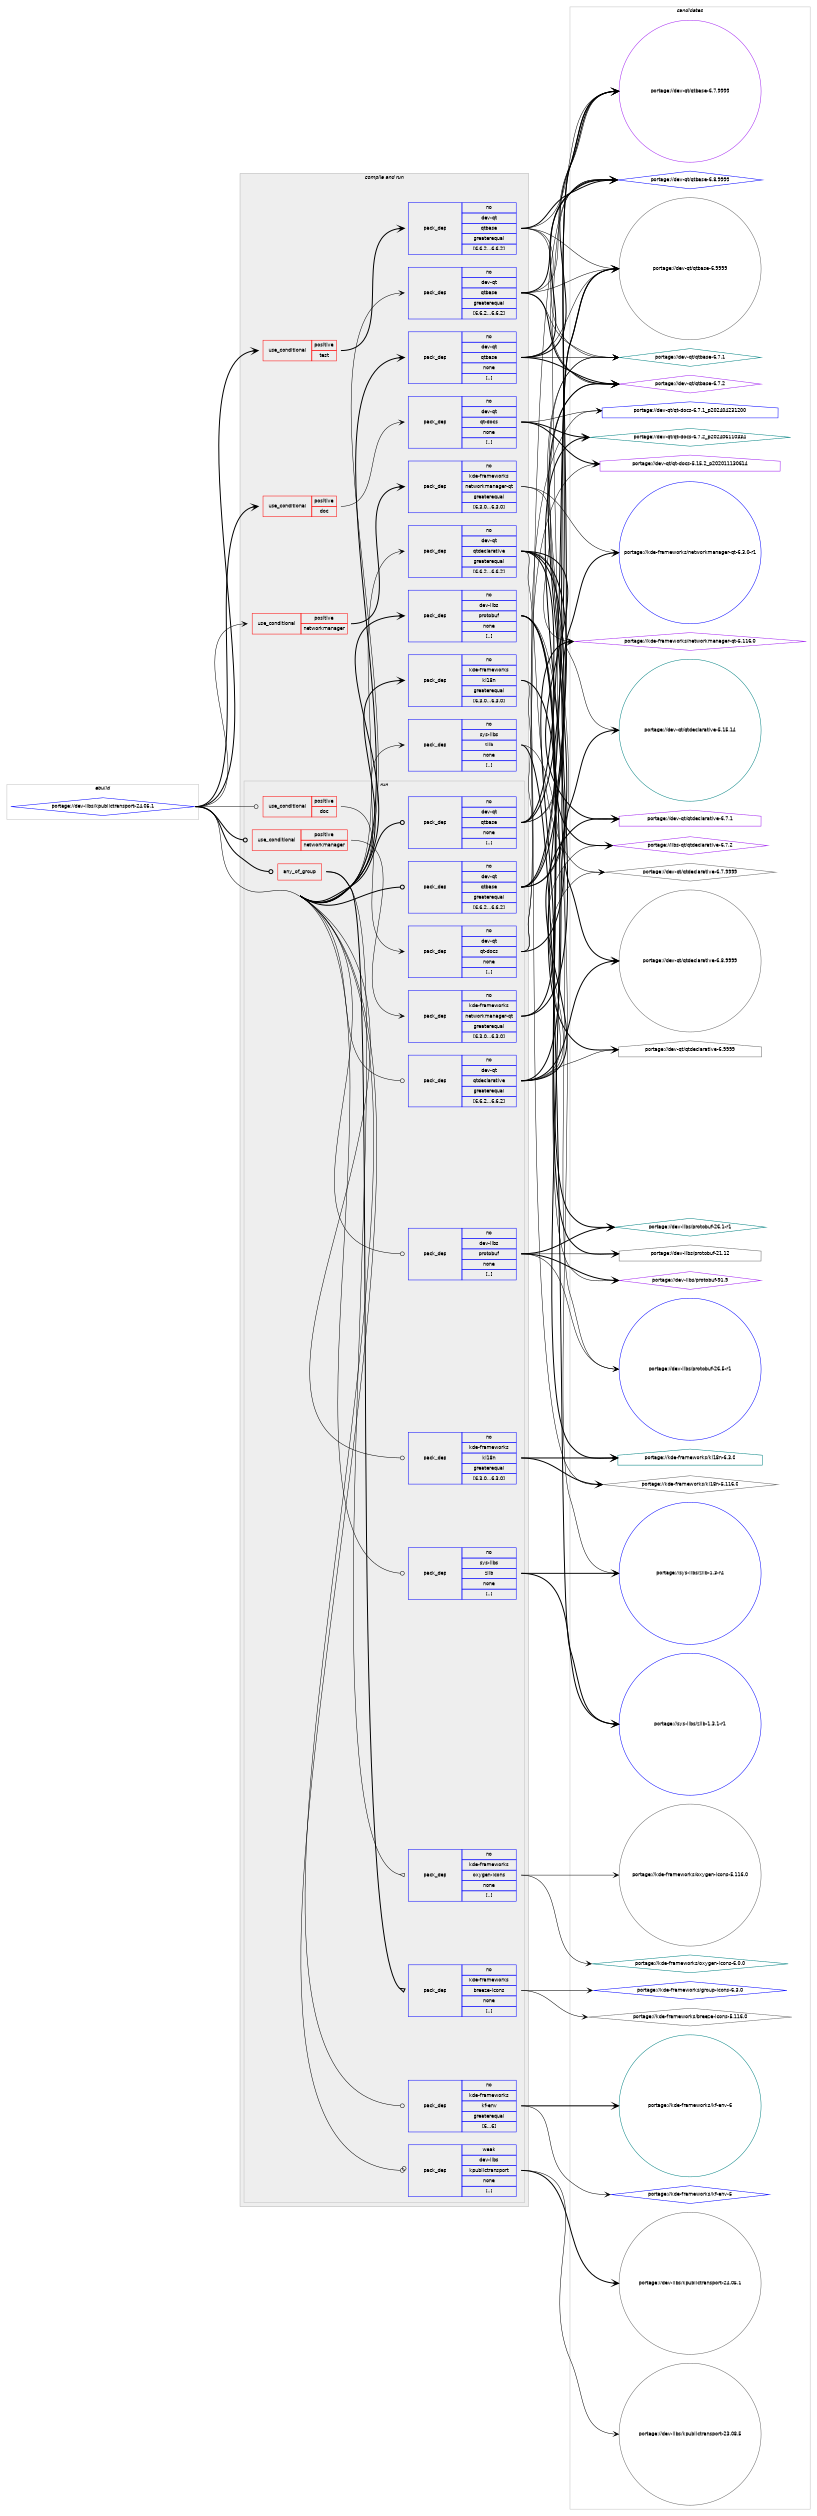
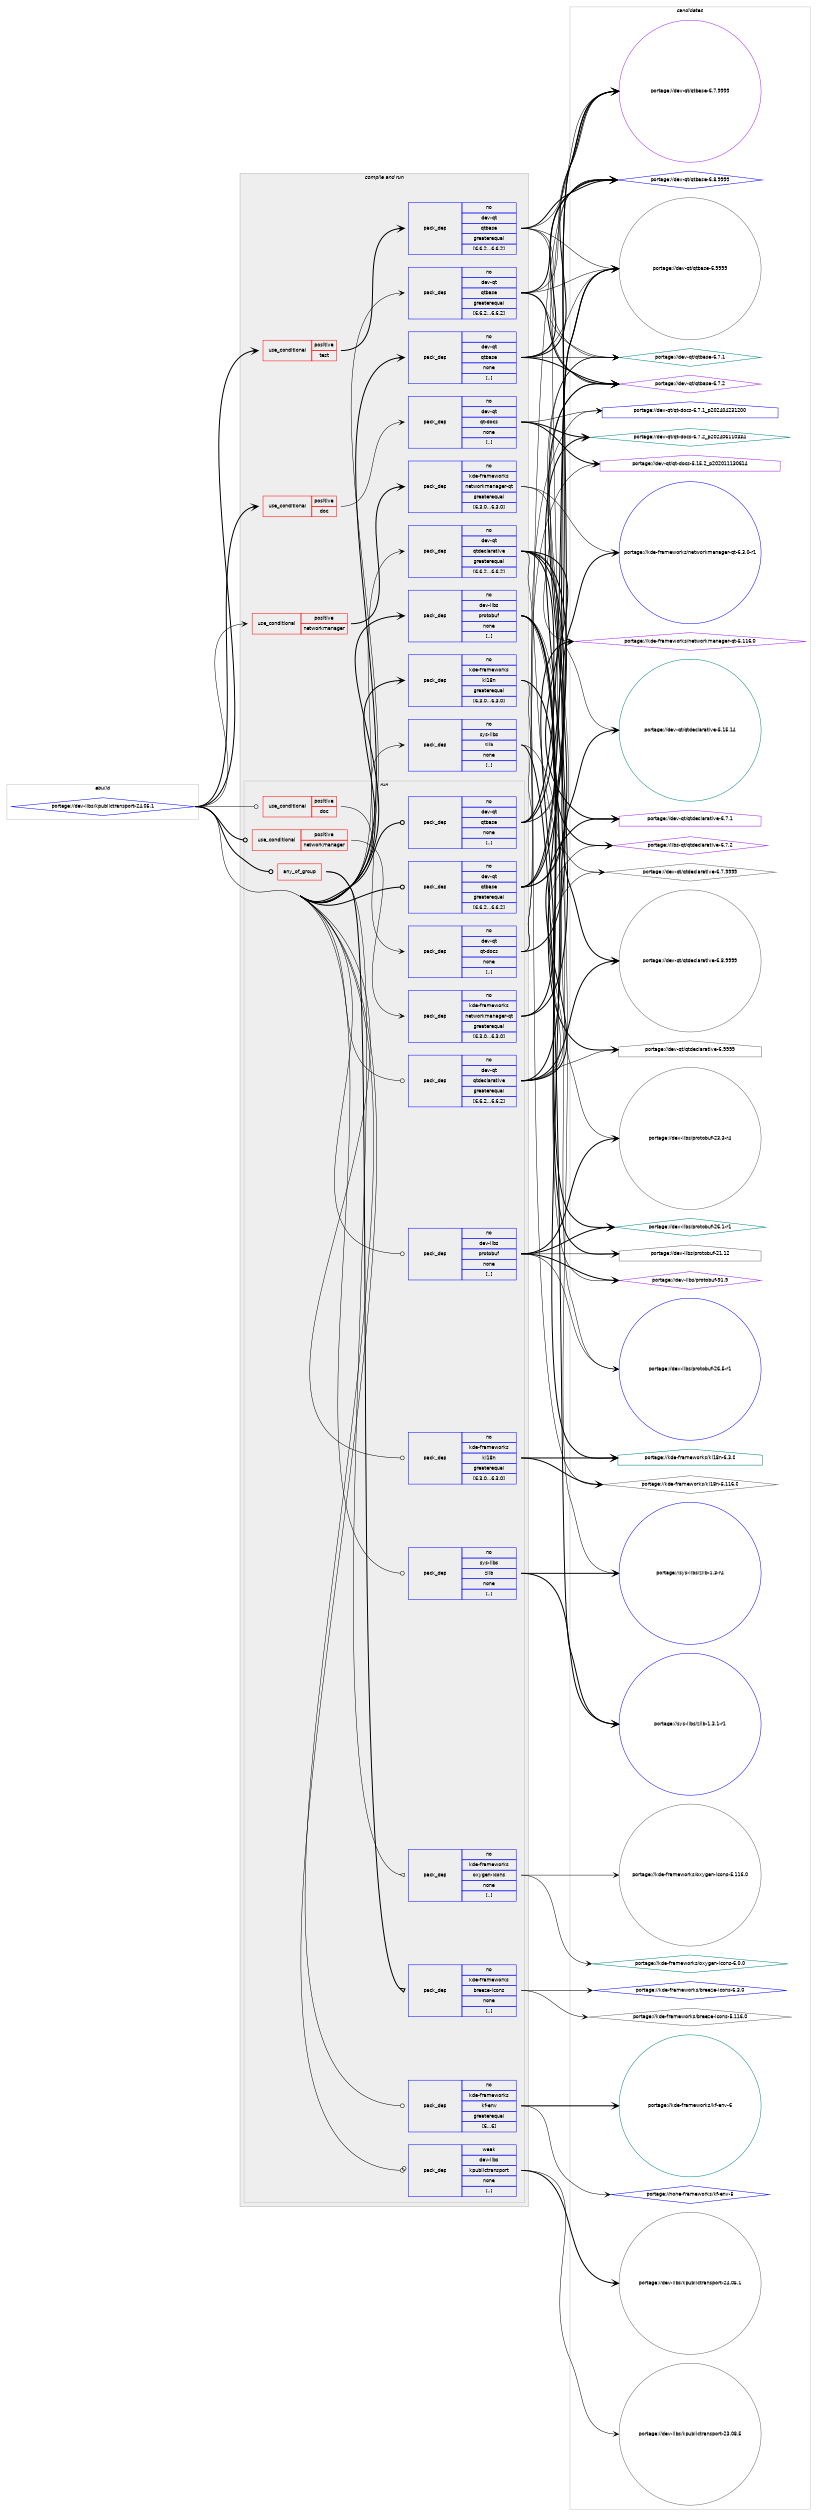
none -> (690, 1138)
(690, 1990) -> (690, 1990)
(690, 2195) -> (690, 2195)
